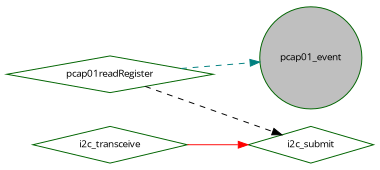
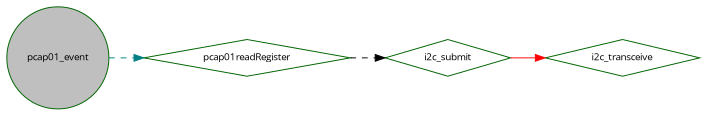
(216, 66) -> (121, 58)
(213, 145) -> (523, 58)
